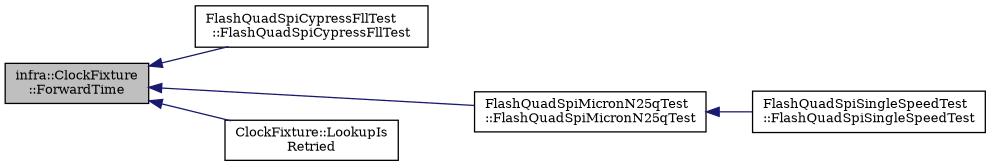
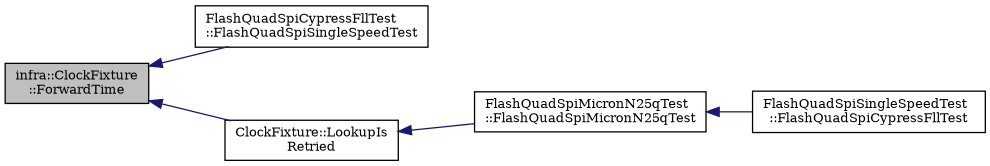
(312, 27) -> (312, 27)
(318, 97) -> (443, 127)
(869, 112) -> (869, 112)
